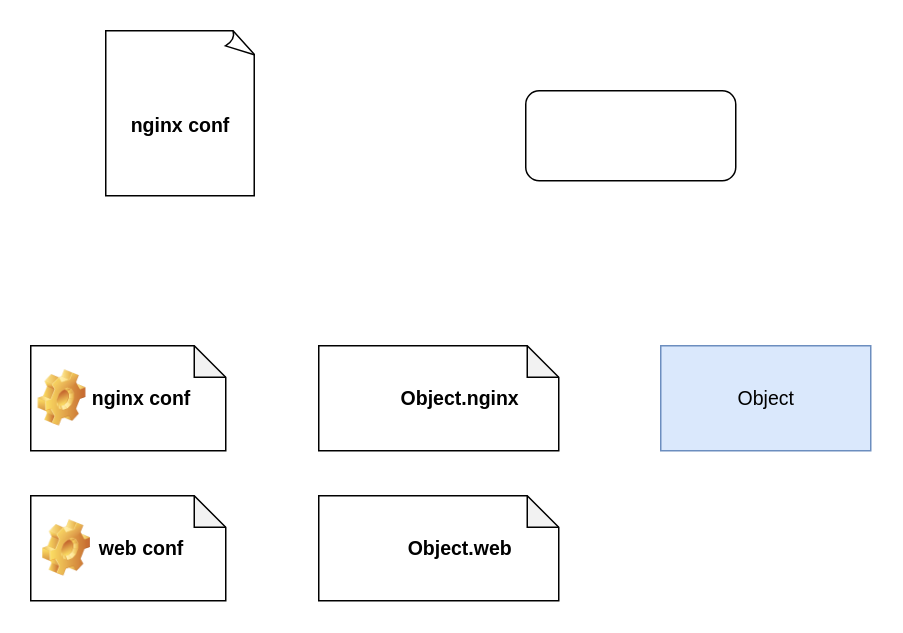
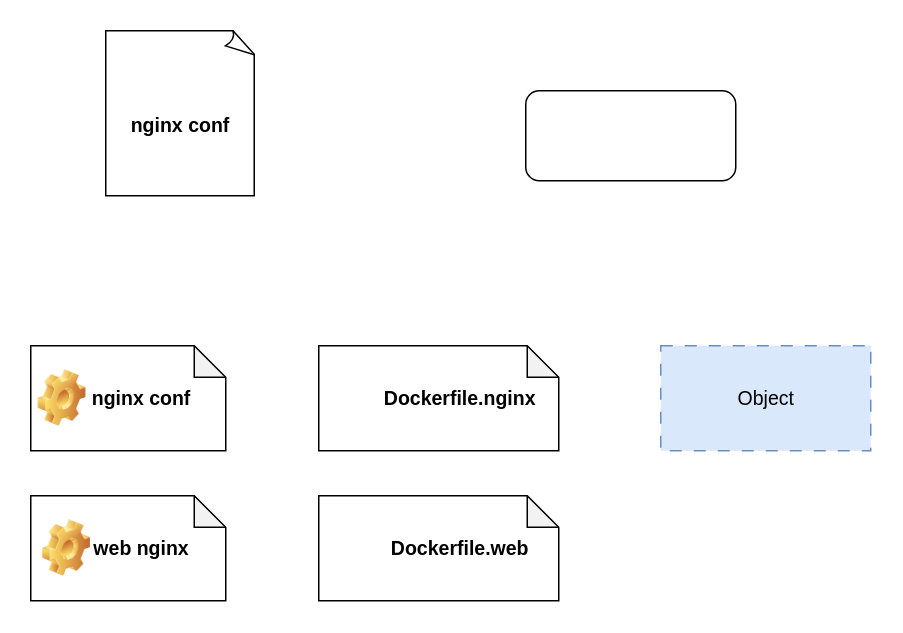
(439, 398) -> (439, 398)
(766, 398) -> (766, 398)
(128, 548) -> (128, 548)
(439, 548) -> (439, 548)
